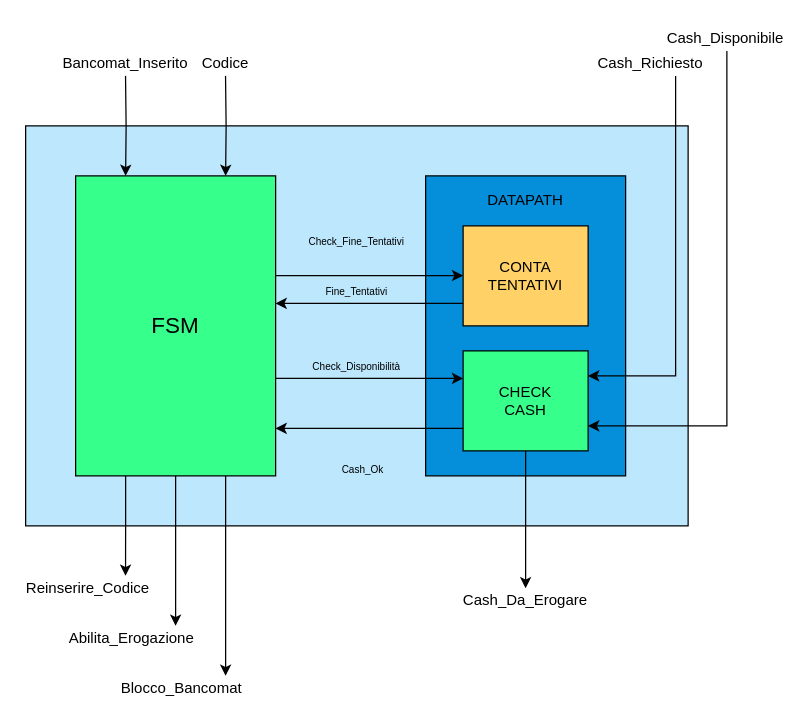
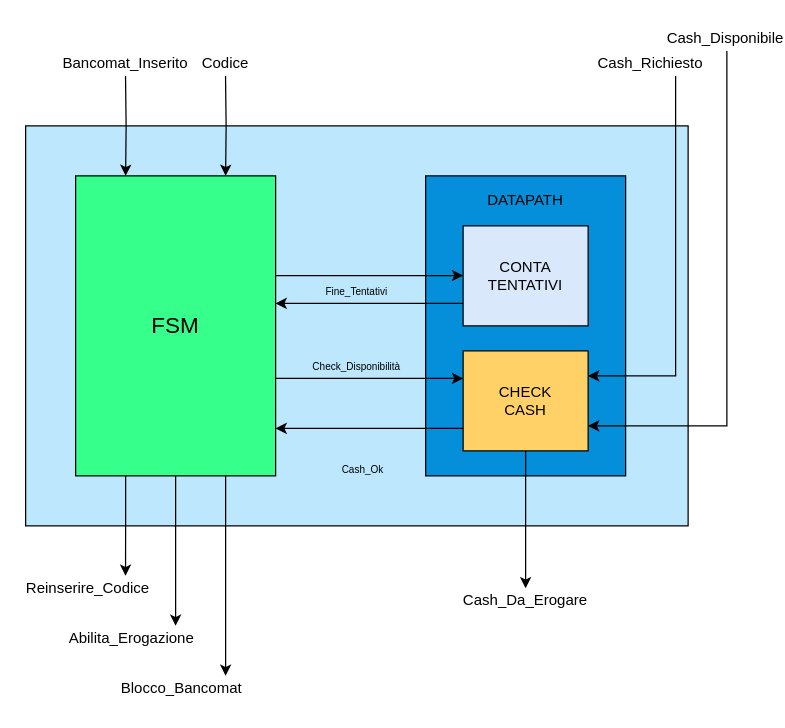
(357, 241) -> none
(526, 276) -> (526, 276)
(526, 401) -> (526, 401)
